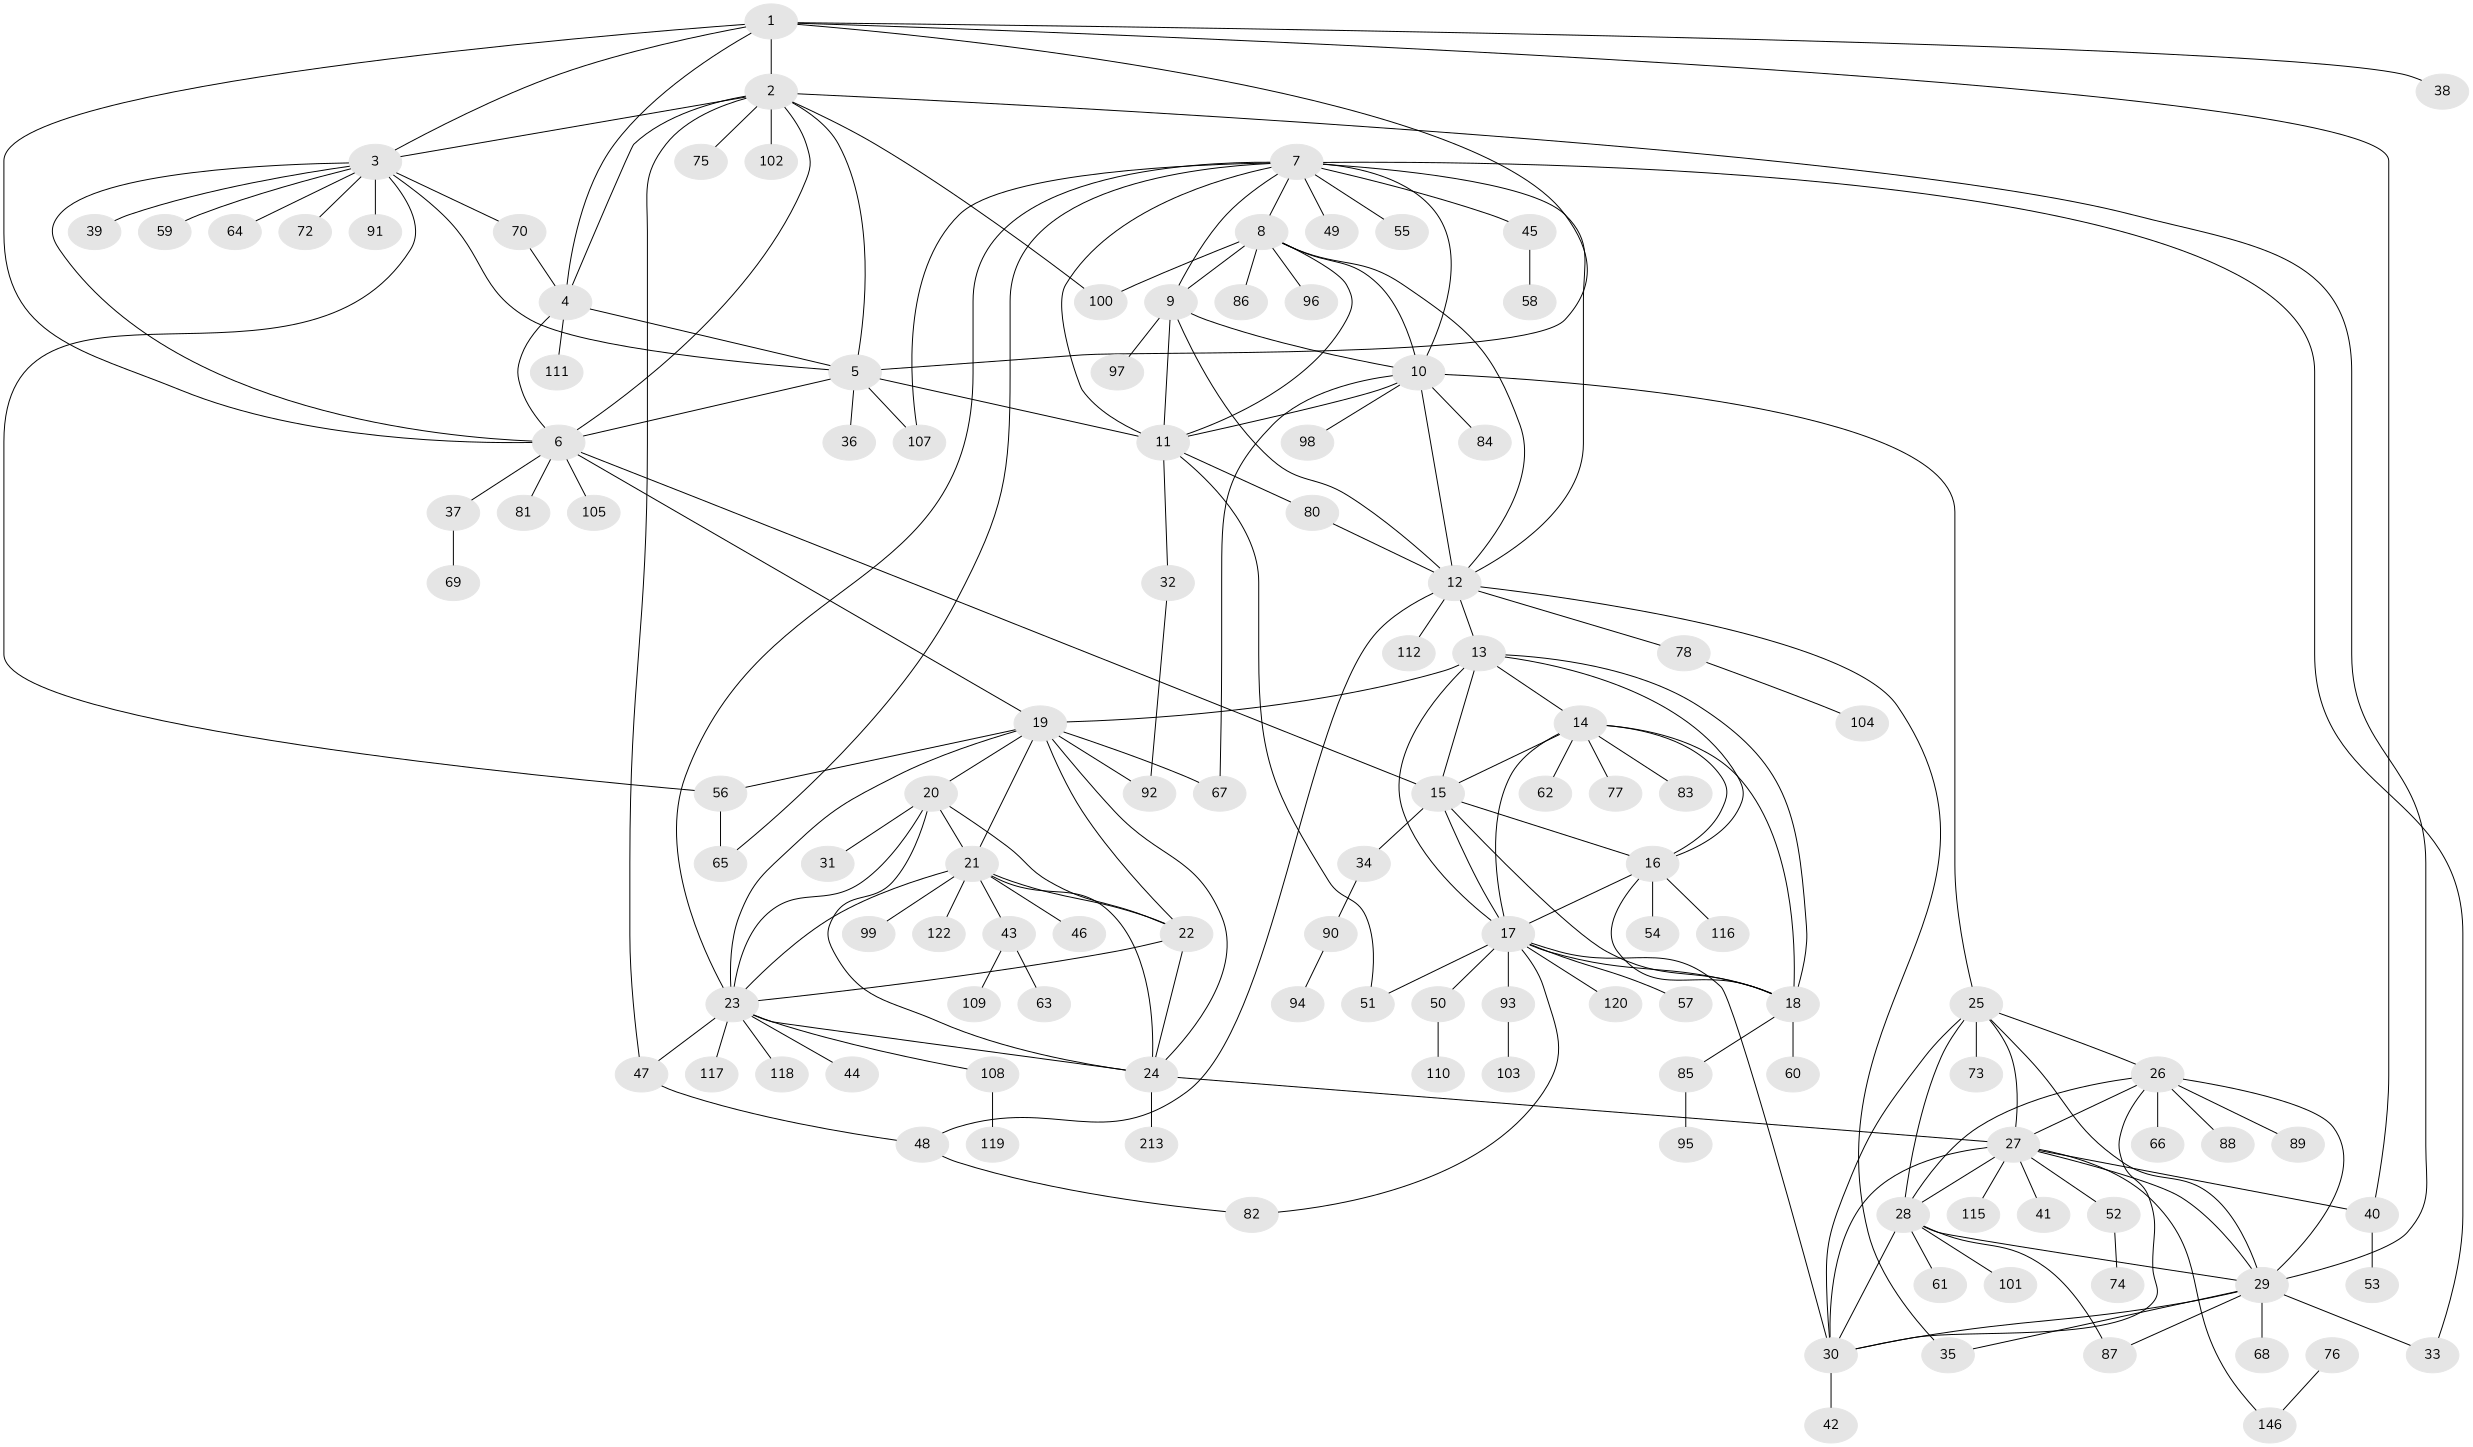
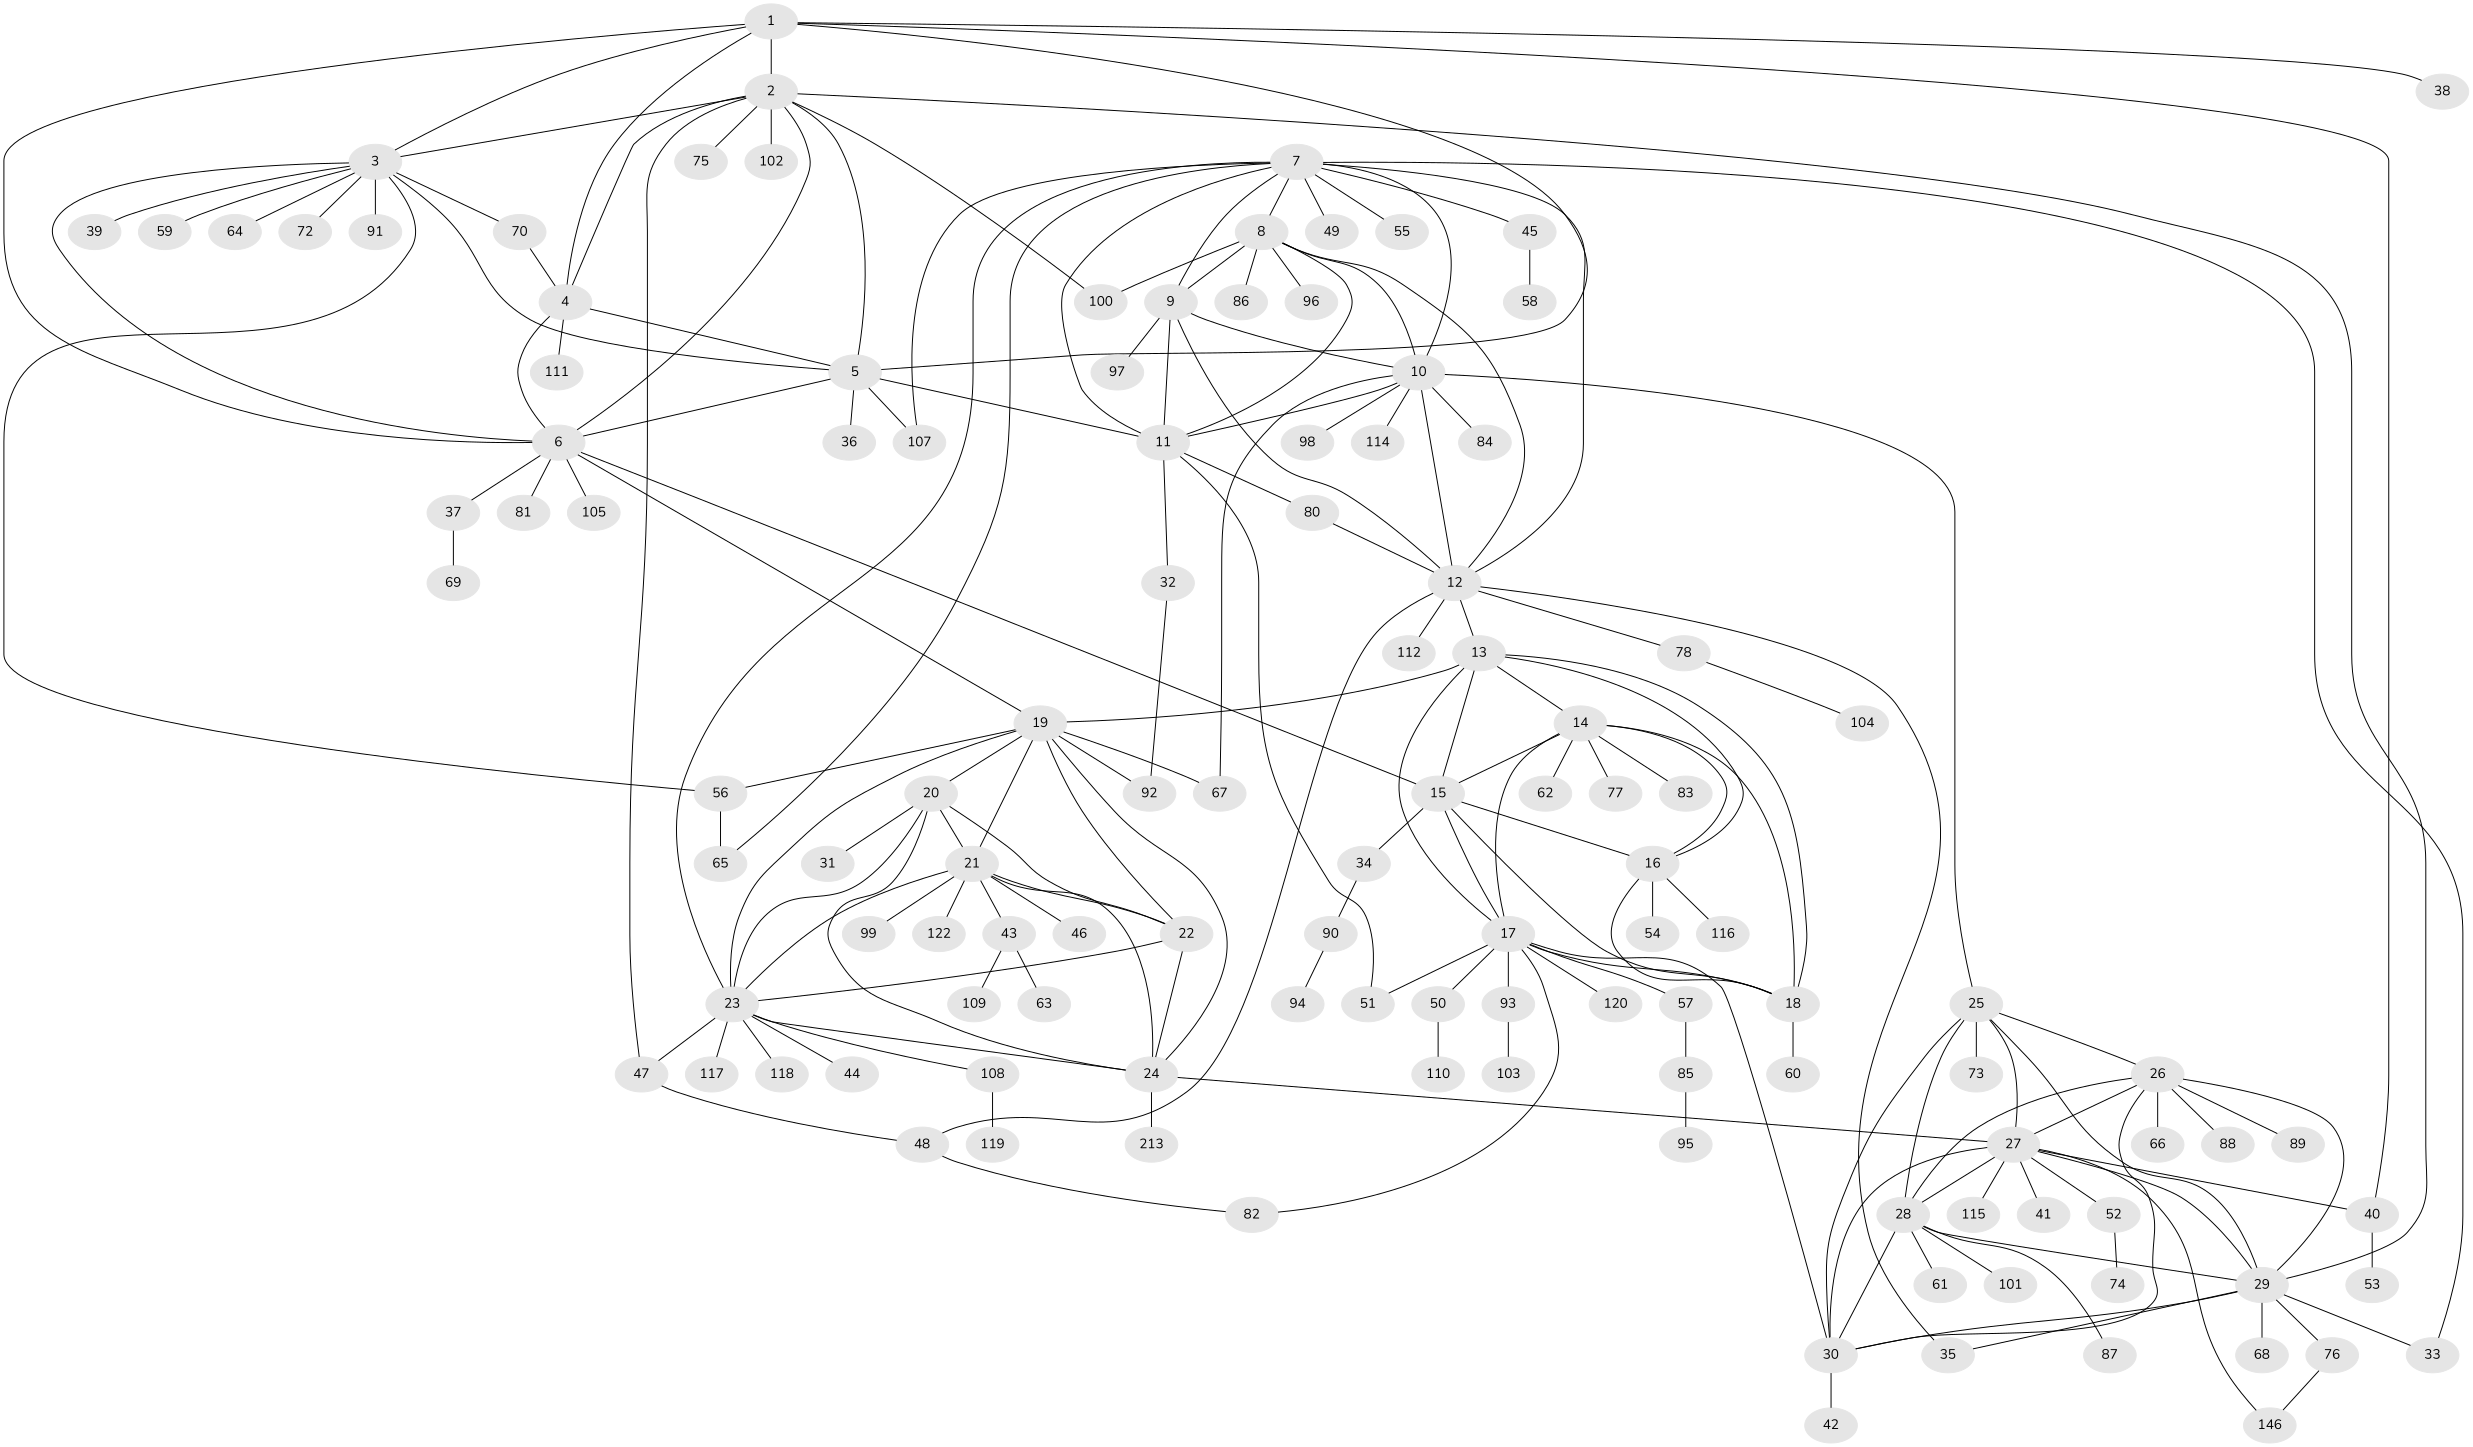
none -> (1378, 443)
(1580, 899) -> none
(1736, 1042) -> (1686, 1039)
(2186, 1320) -> (2297, 1320)
